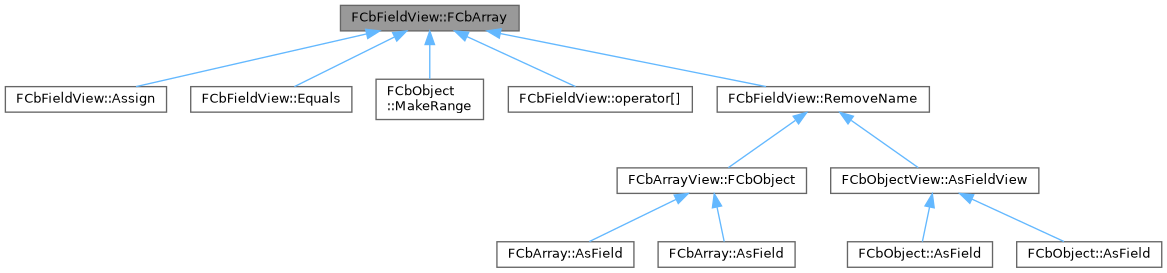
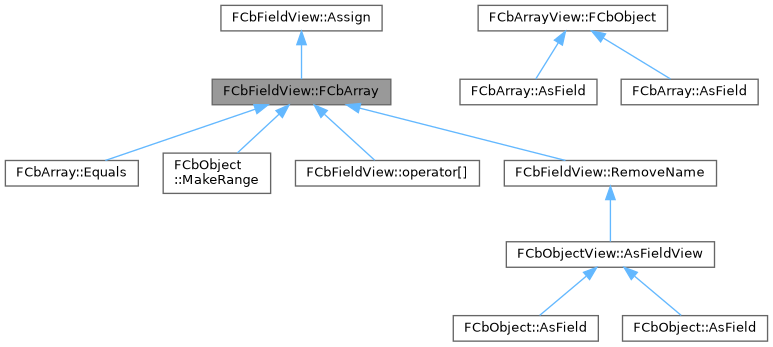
(251, 60) -> (302, 62)
(271, 99) -> (72, 173)
(762, 144) -> none
